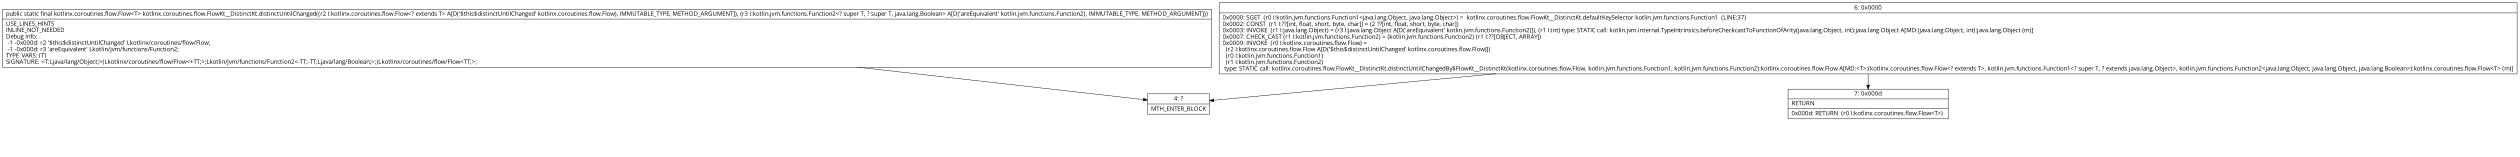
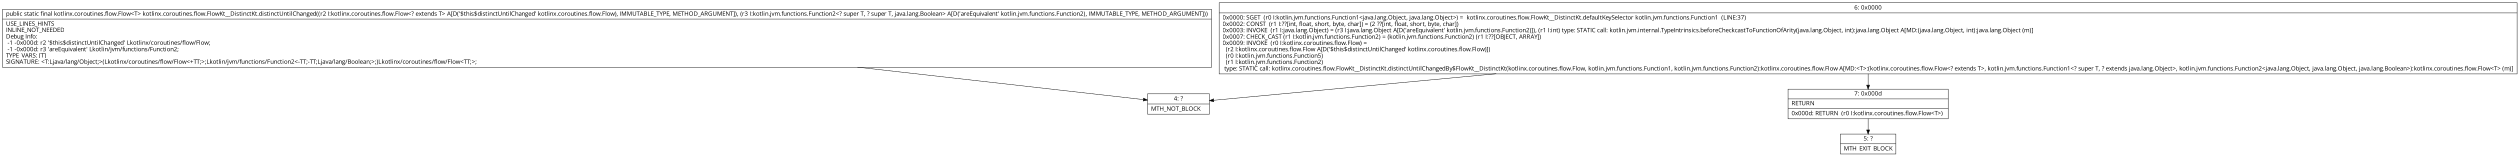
(1273, 56) -> (1273, 56)
(1178, 109) -> (1176, 109)
none -> (1868, 144)
